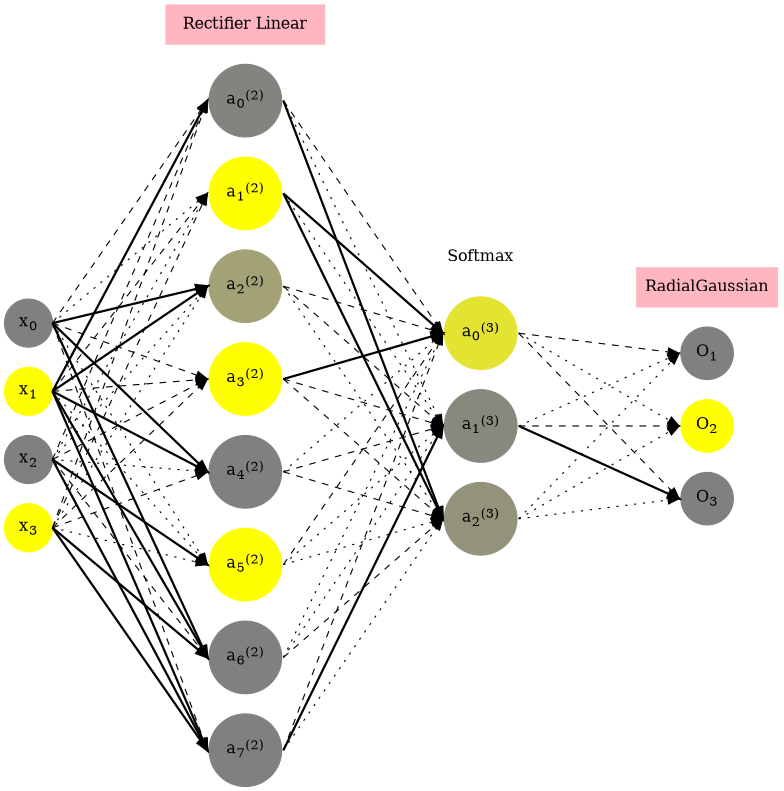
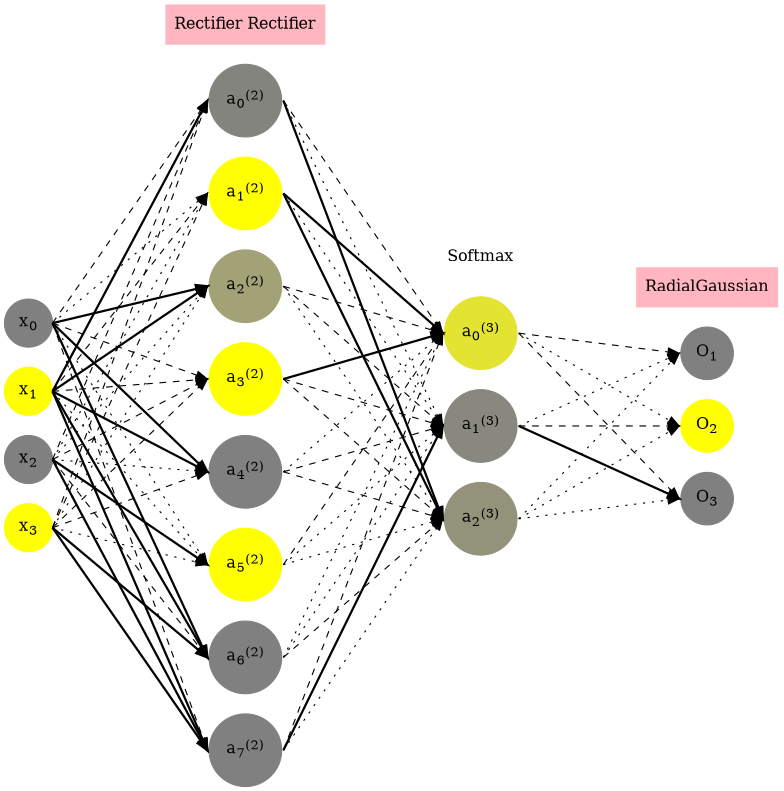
(245, 25) -> (245, 25)
